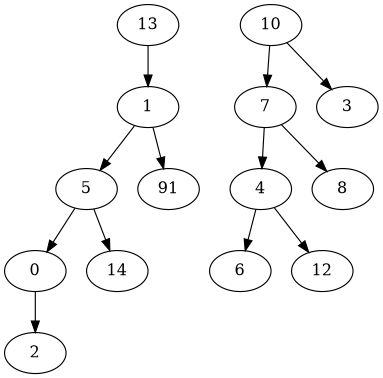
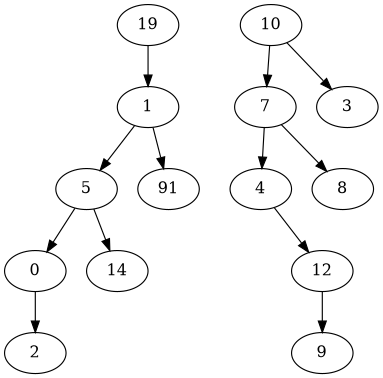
(148, 25) -> (148, 25)
(240, 271) -> none
none -> (322, 353)
